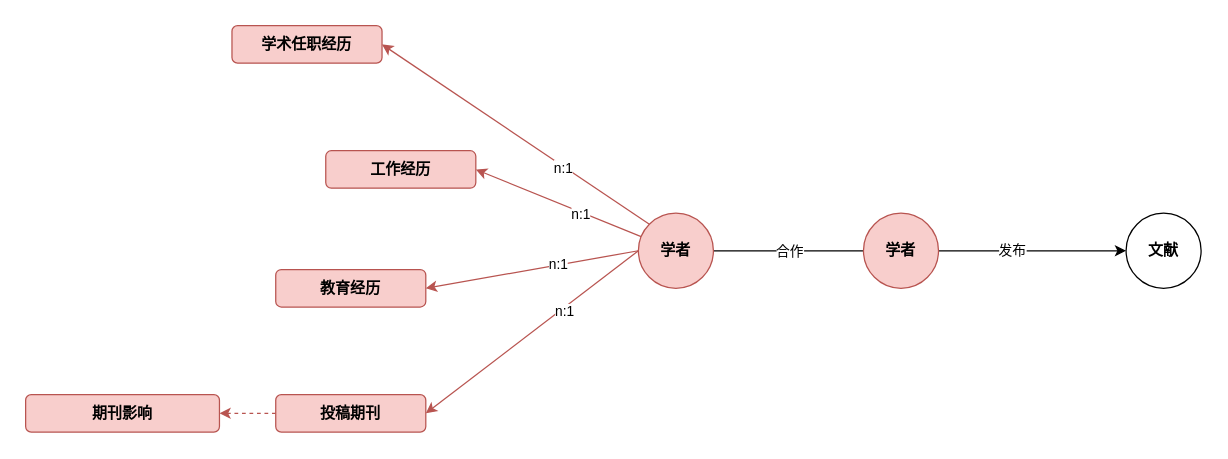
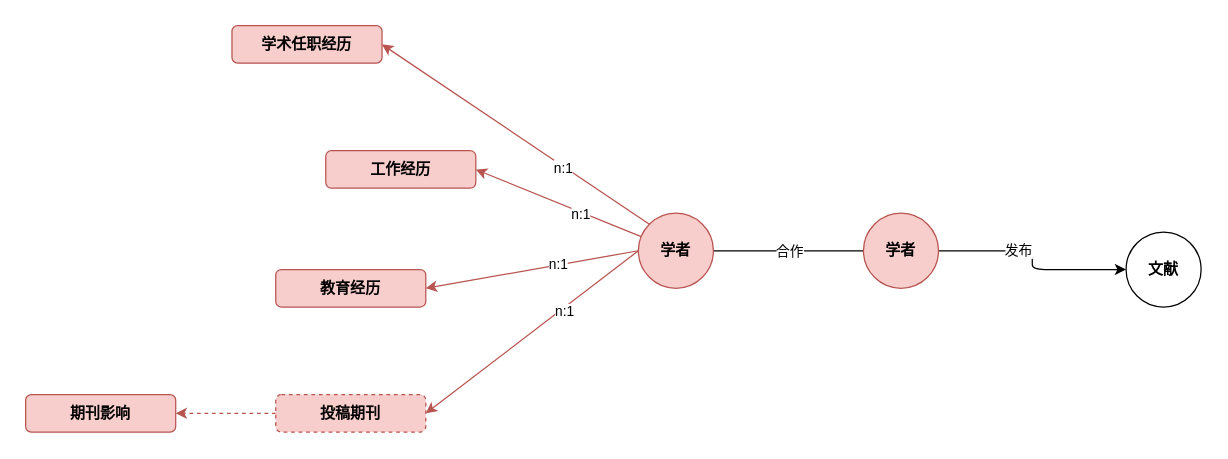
(1163, 251) -> (1163, 269)
(123, 413) -> (101, 413)
(351, 413) -> (351, 413)
